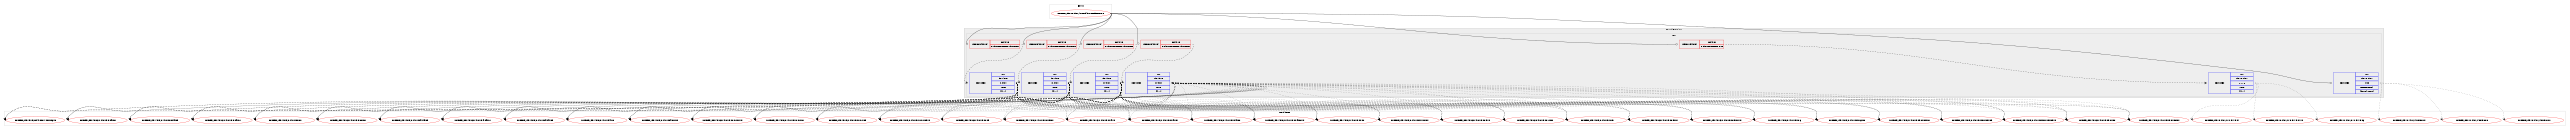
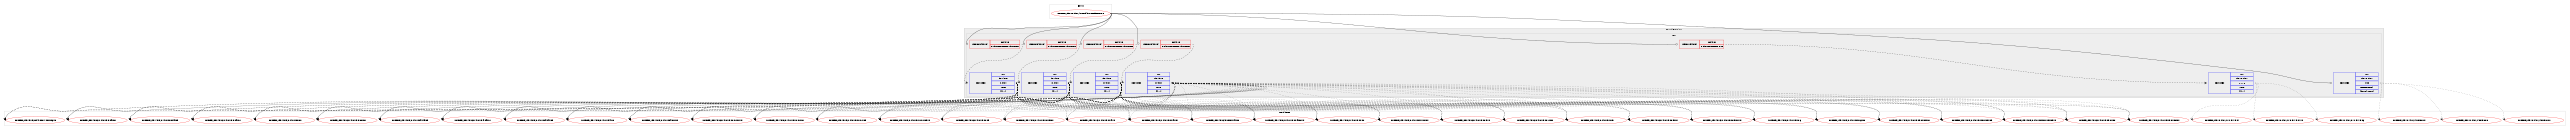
(1222, 120) -> (1222, 120)
